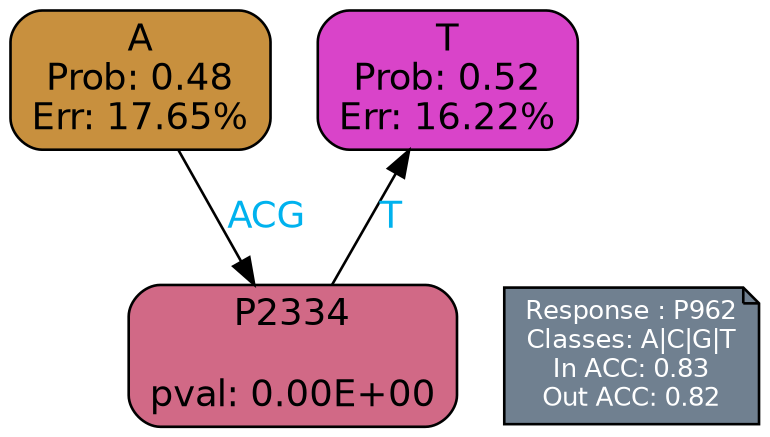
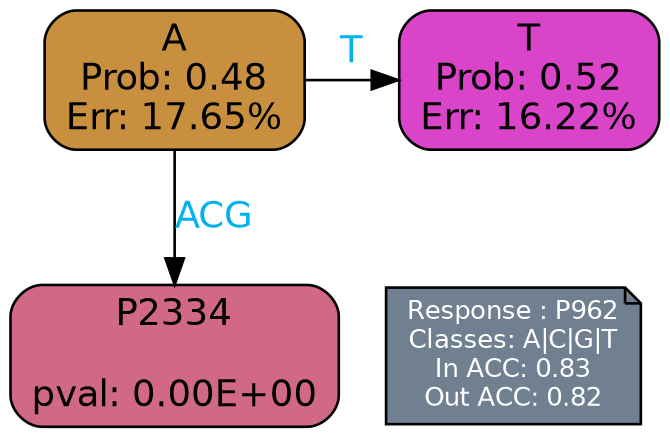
(364, 229) -> (338, 80)
